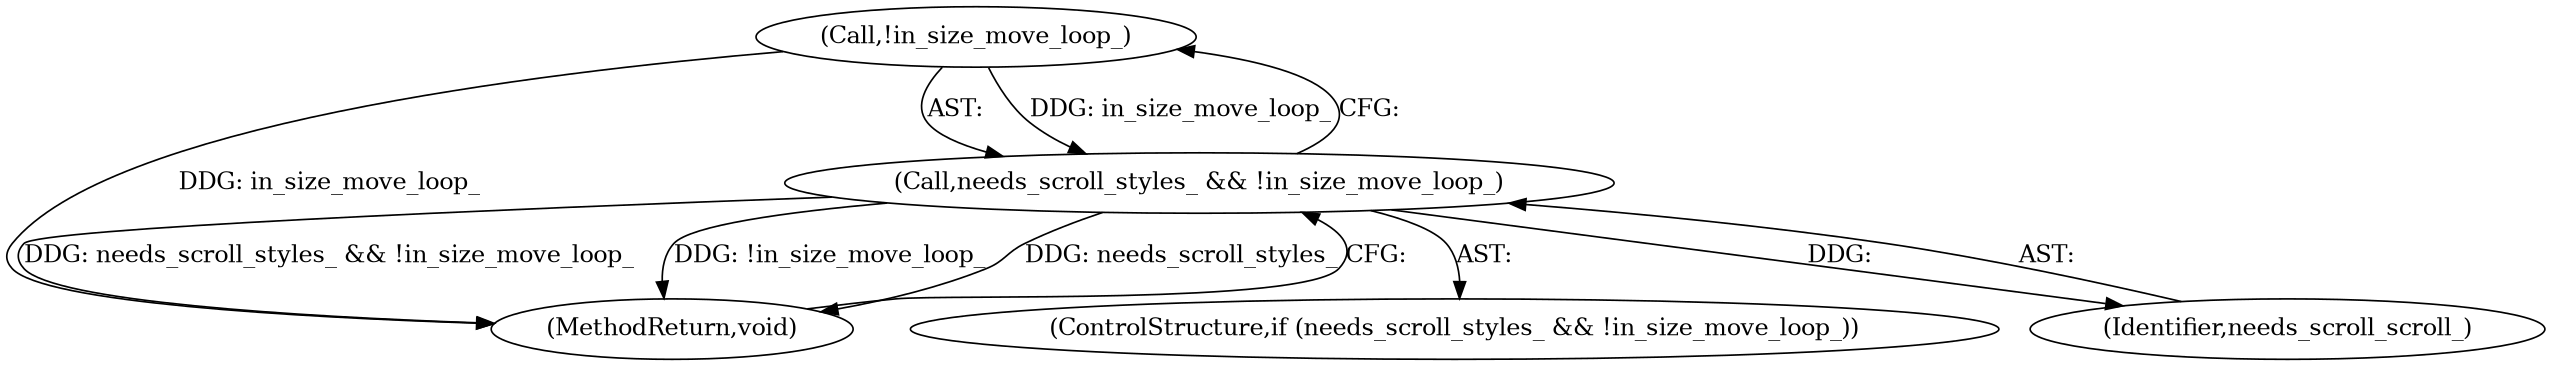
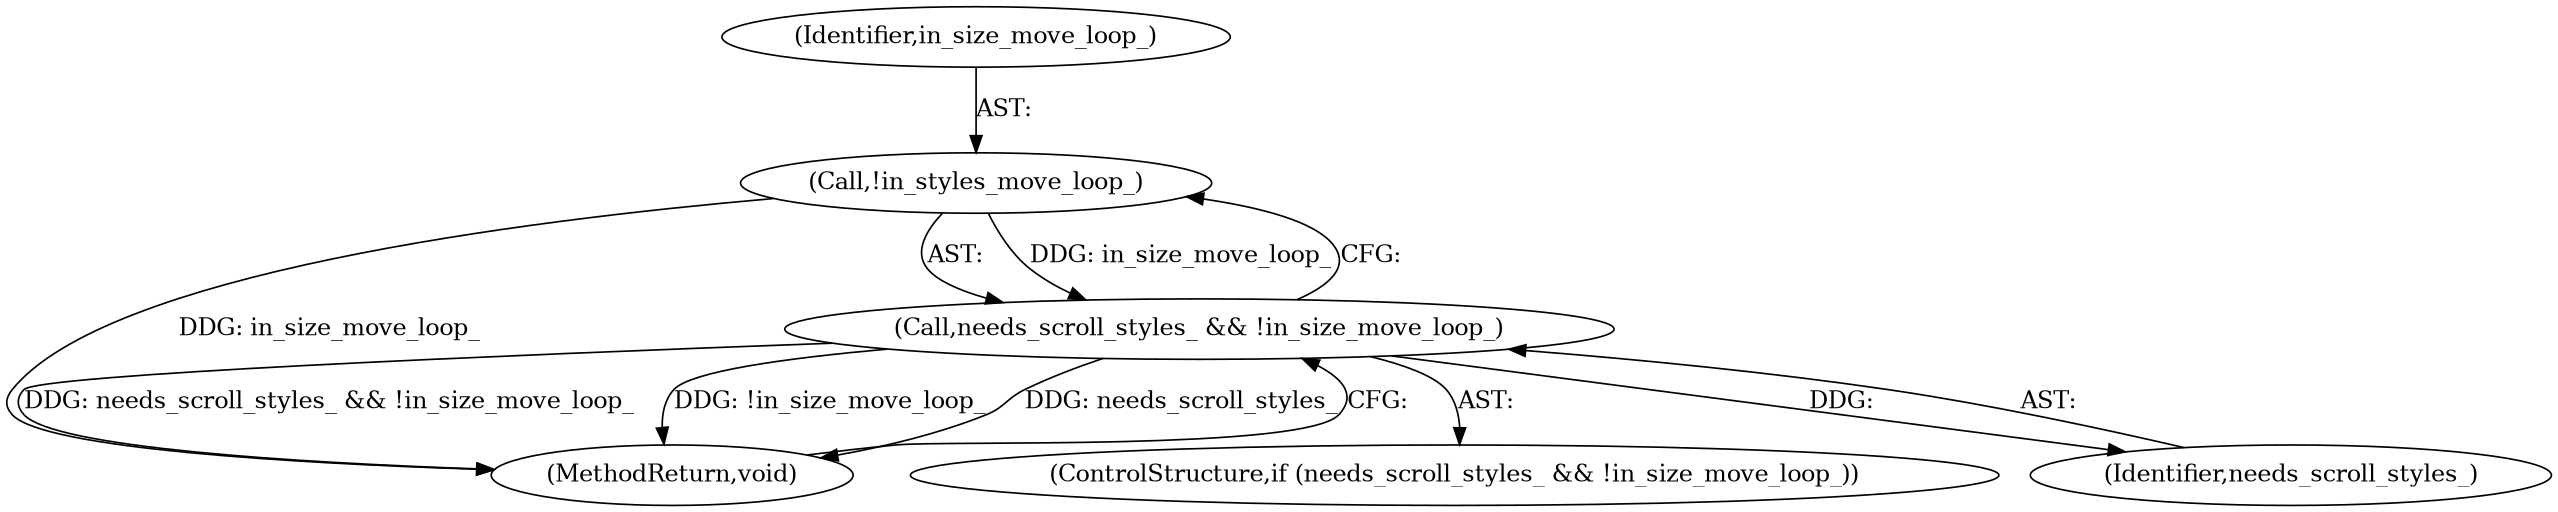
(976, 37) -> (976, 183)
none -> (976, 37)
(2288, 329) -> (2291, 475)
